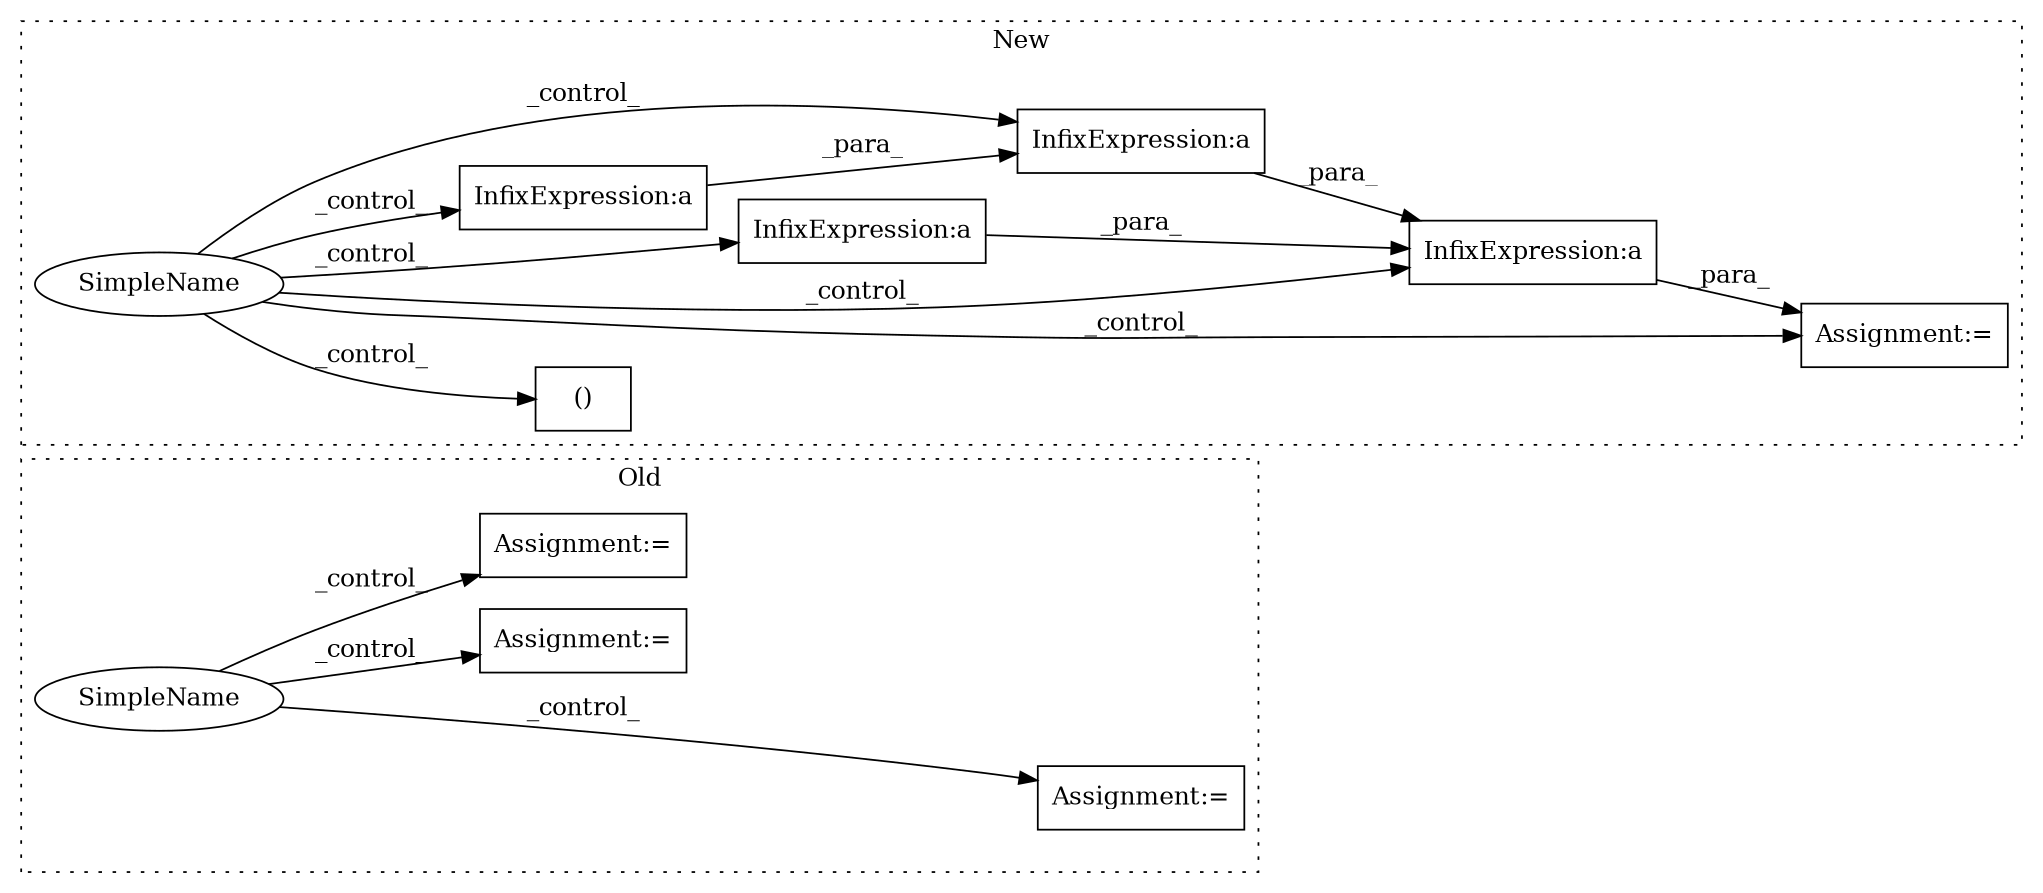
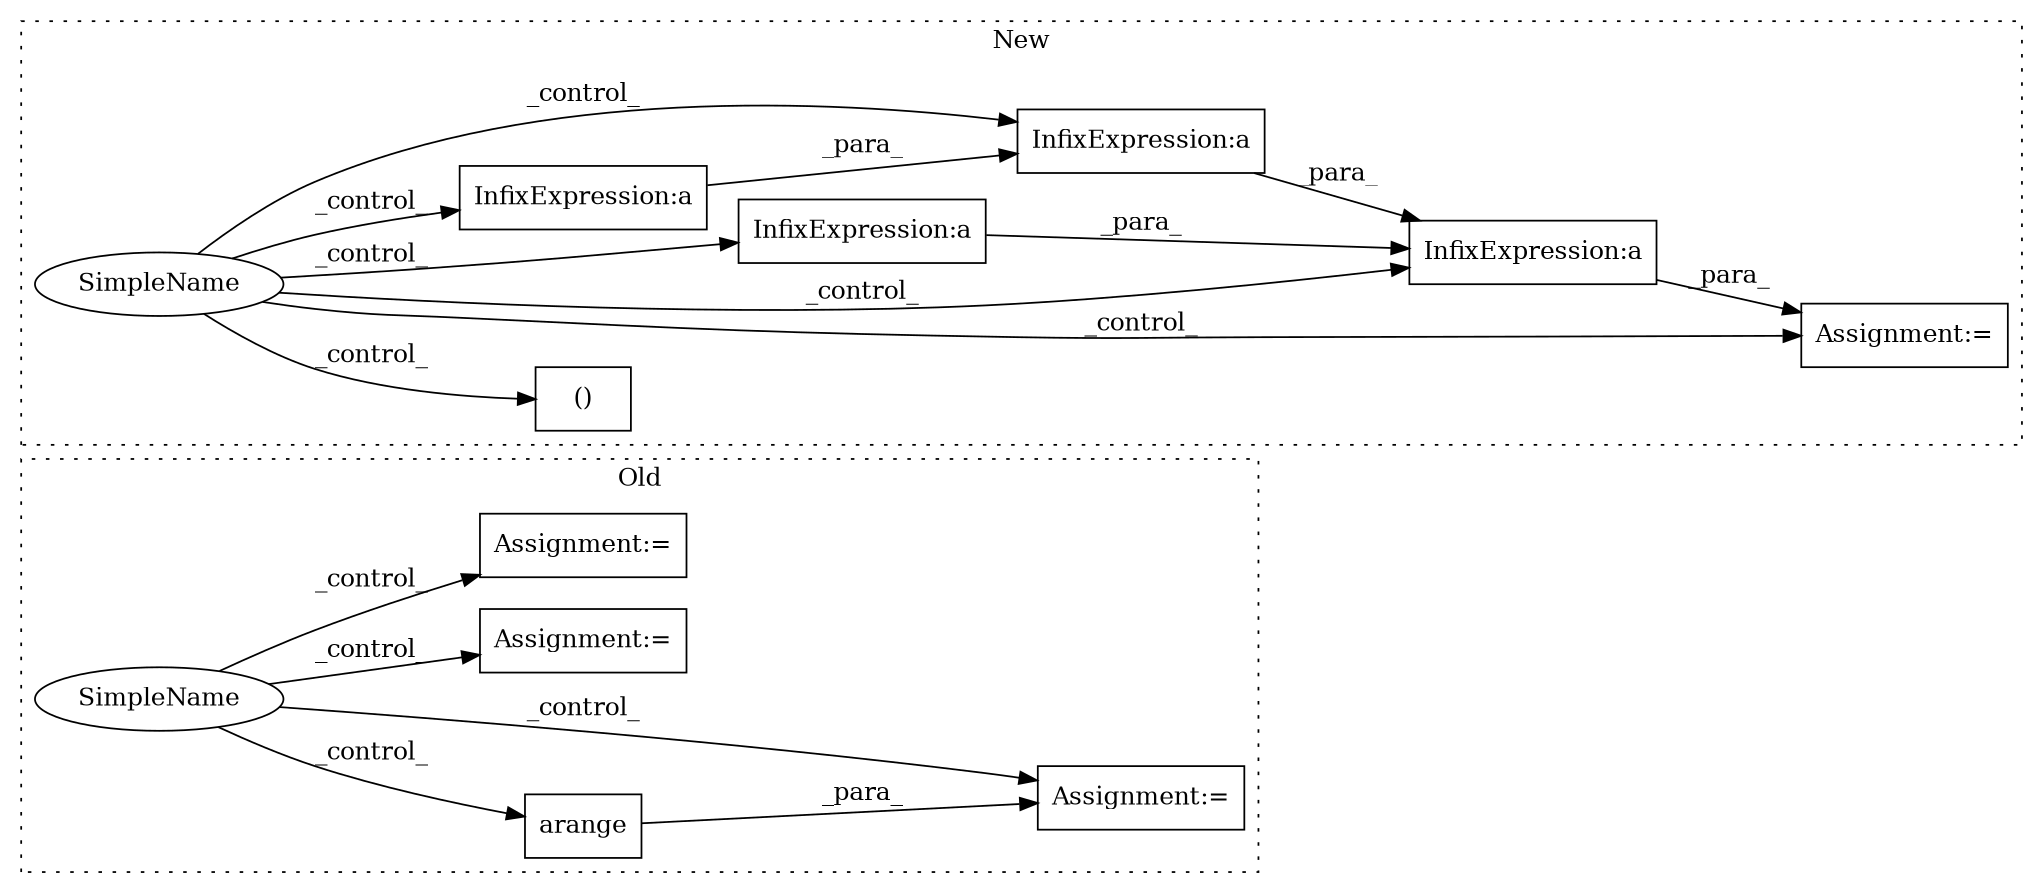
none -> (583, 826)
